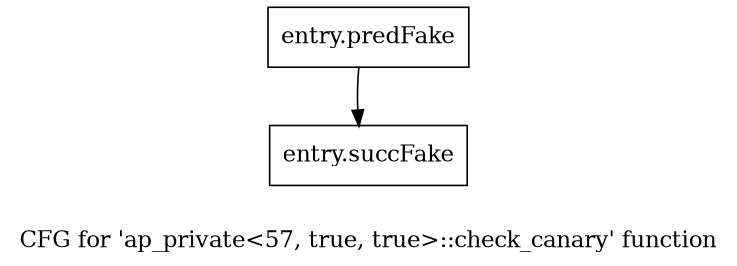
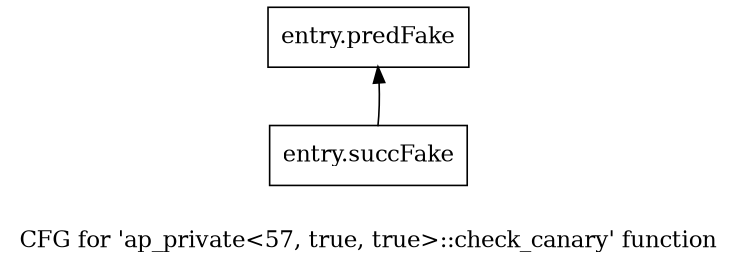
(358, 88) -> (379, 105)
